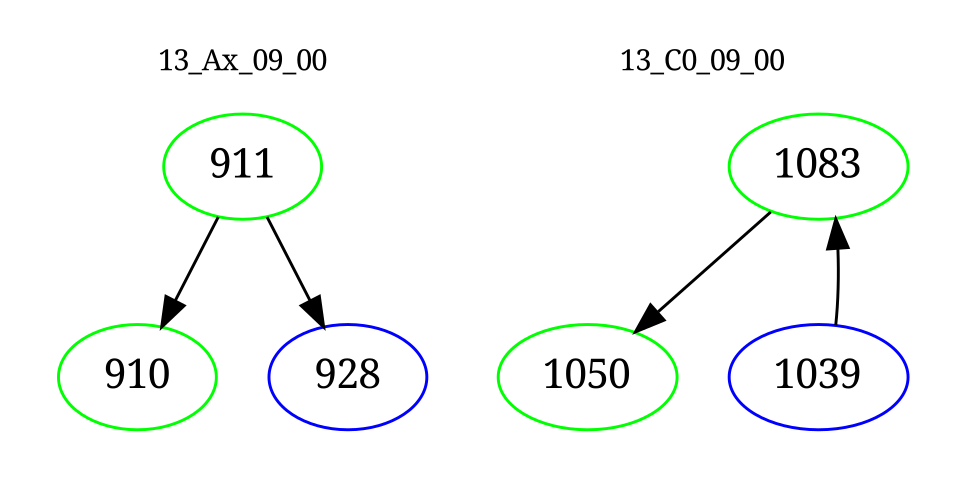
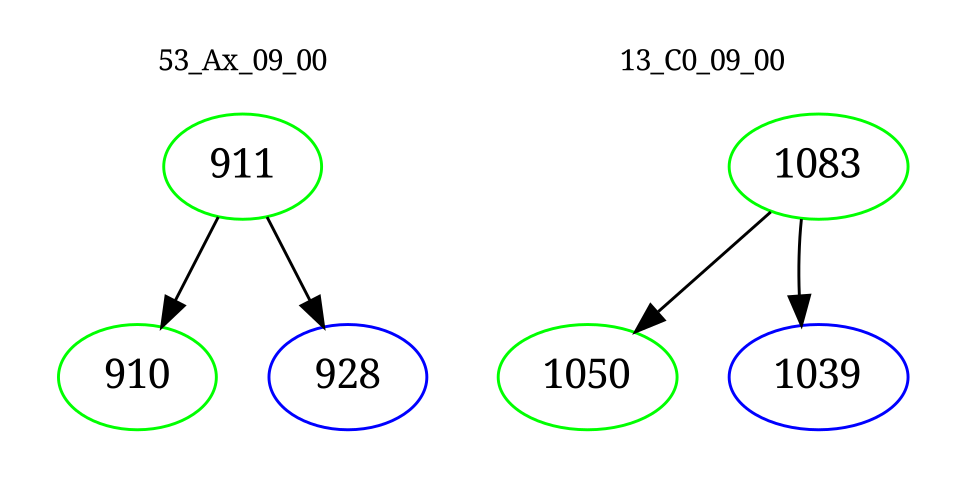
(243, 63) -> (243, 63)
(838, 287) -> (799, 257)
